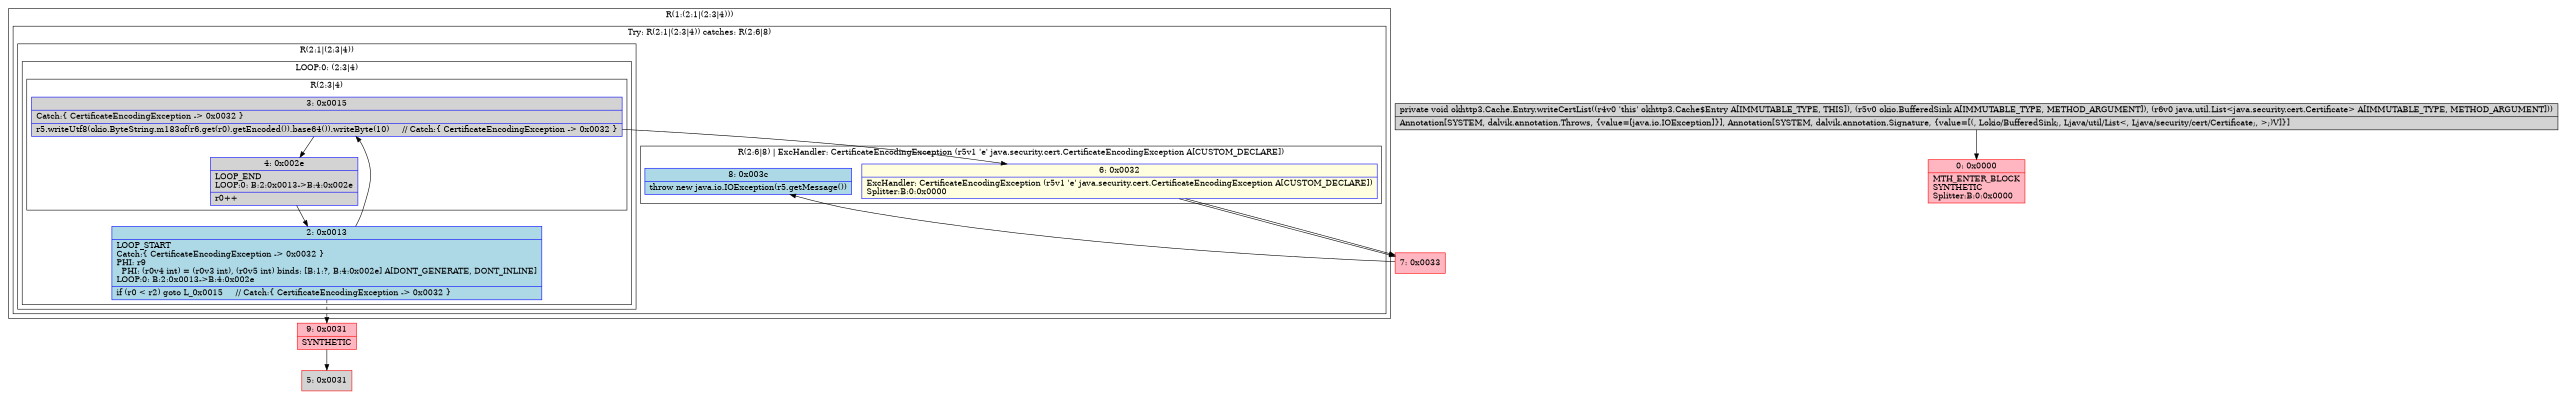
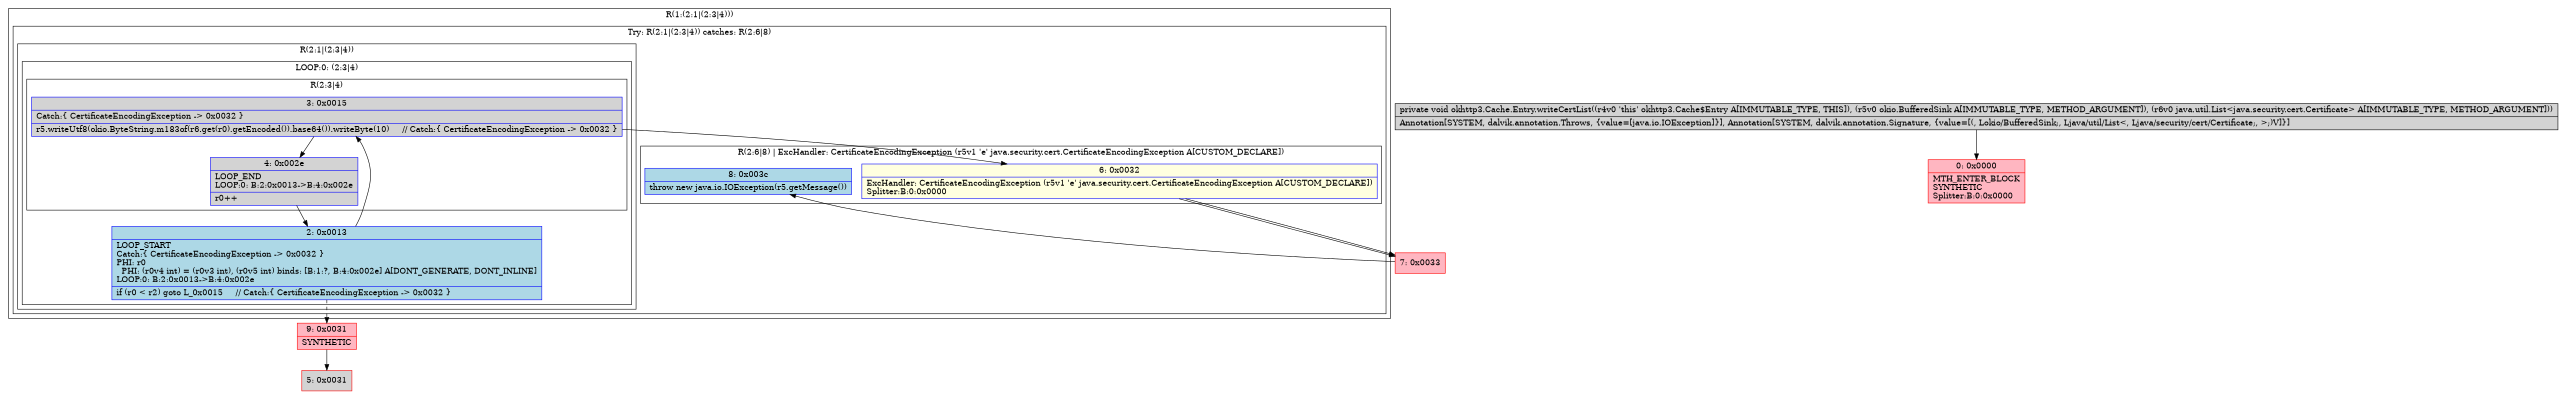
(133, 263) -> (133, 263)
